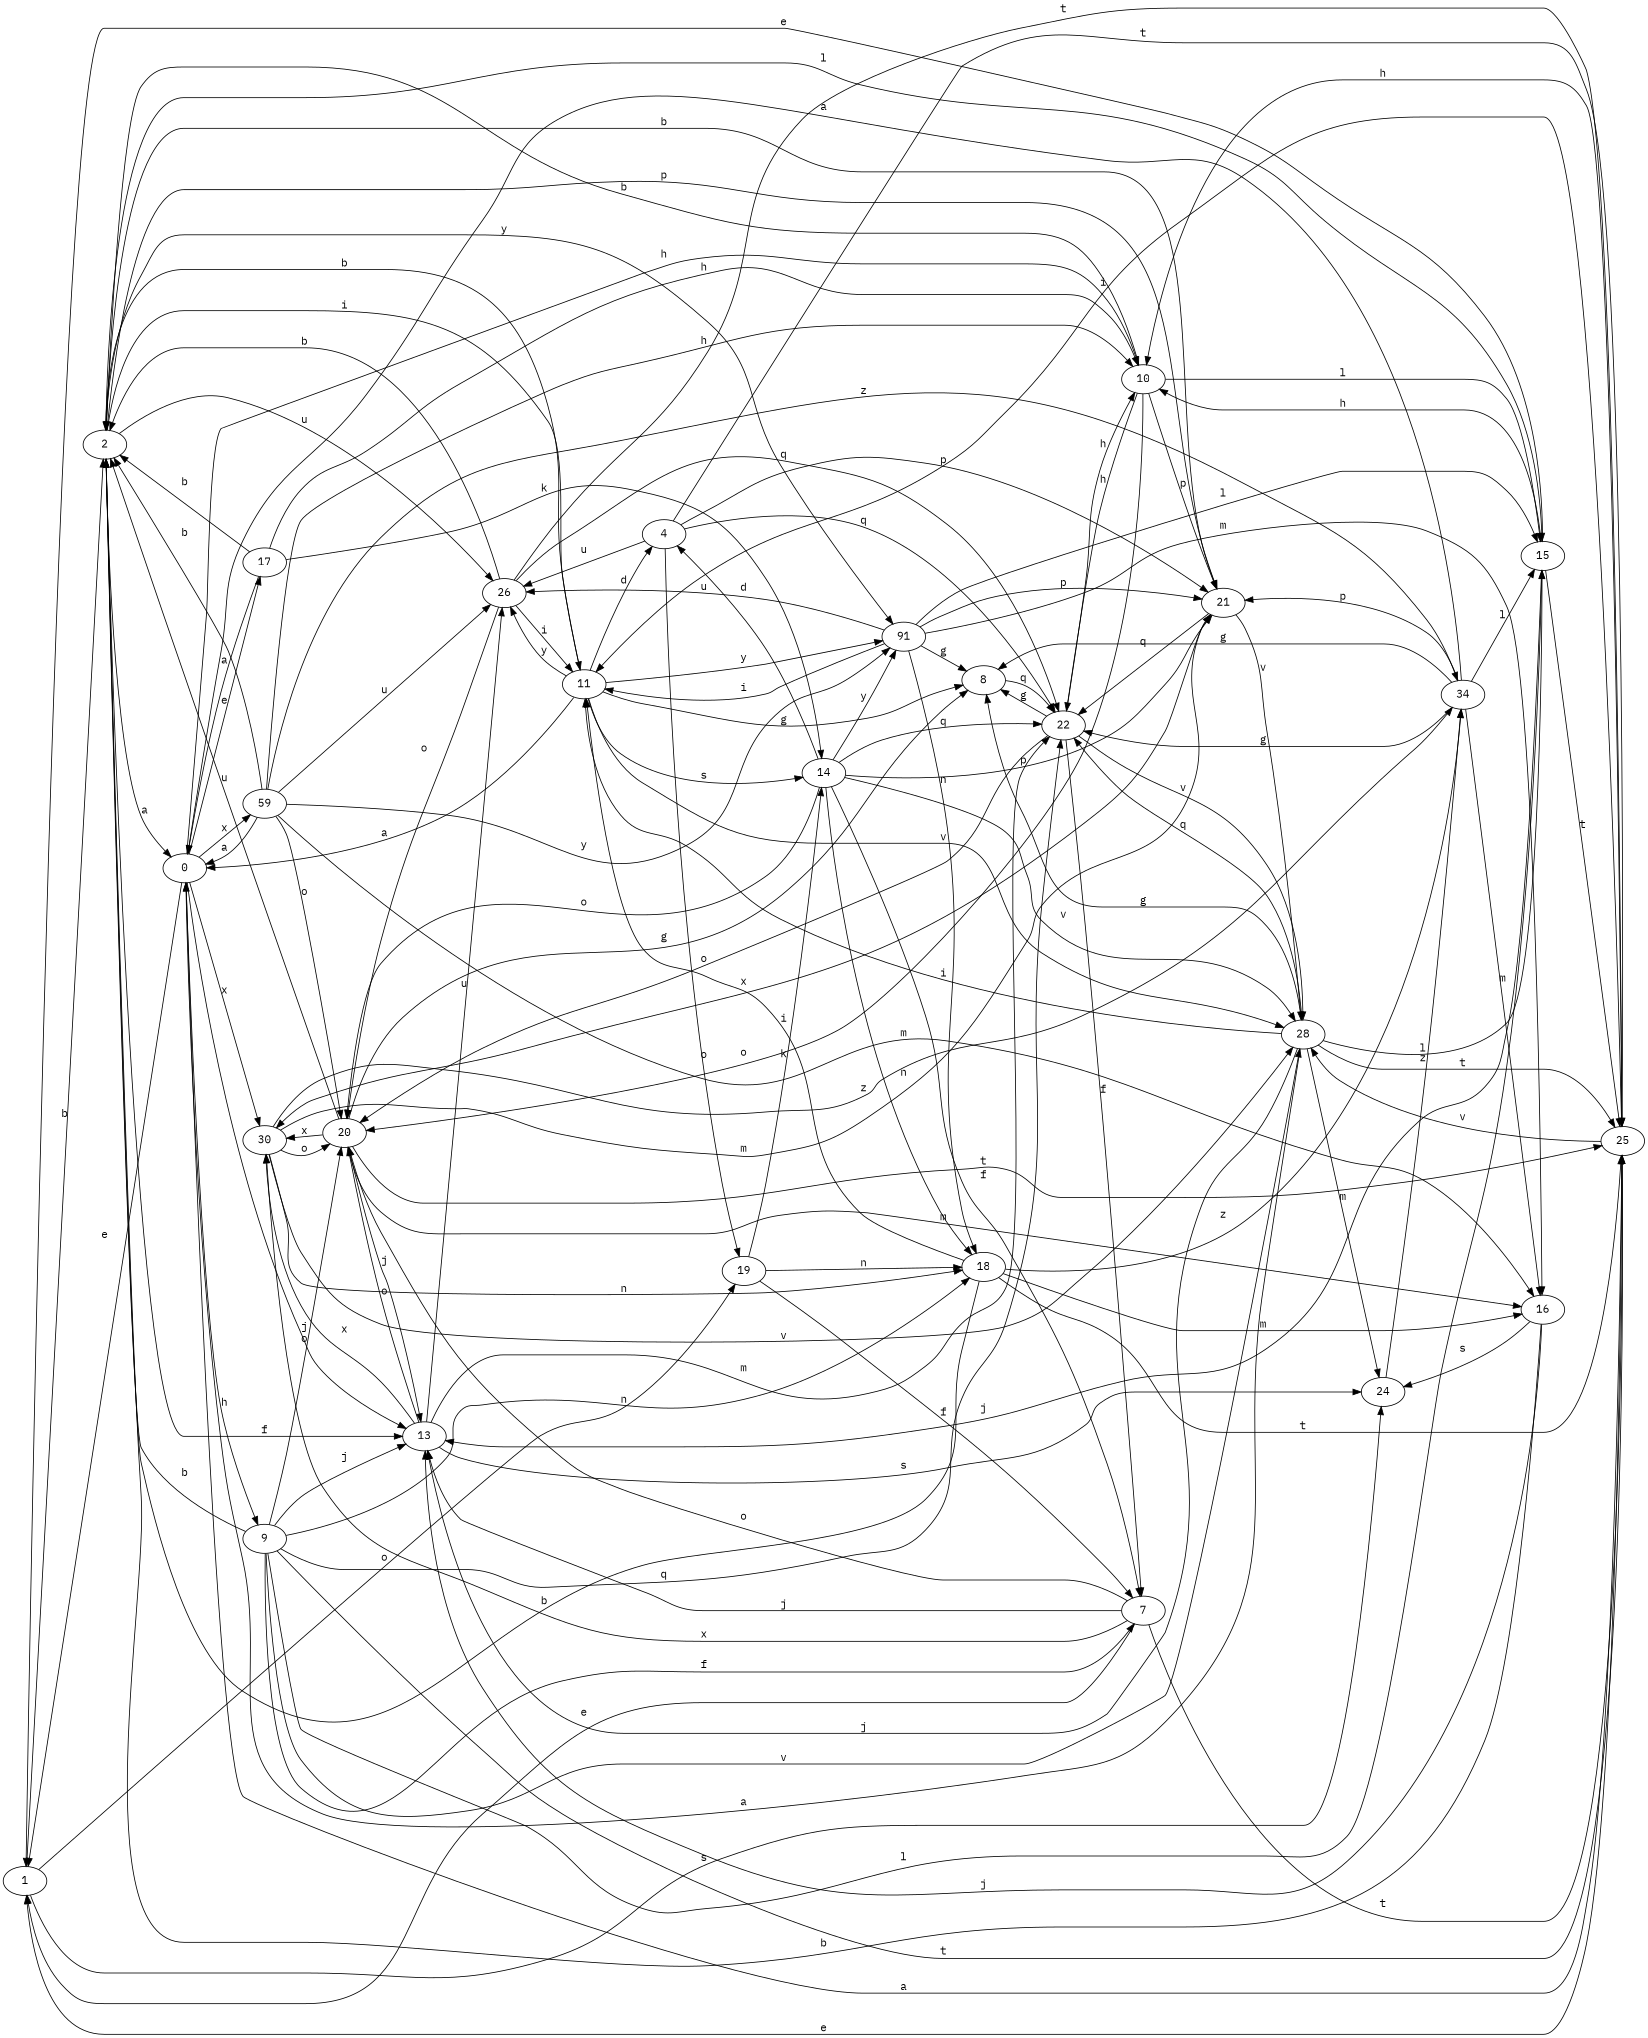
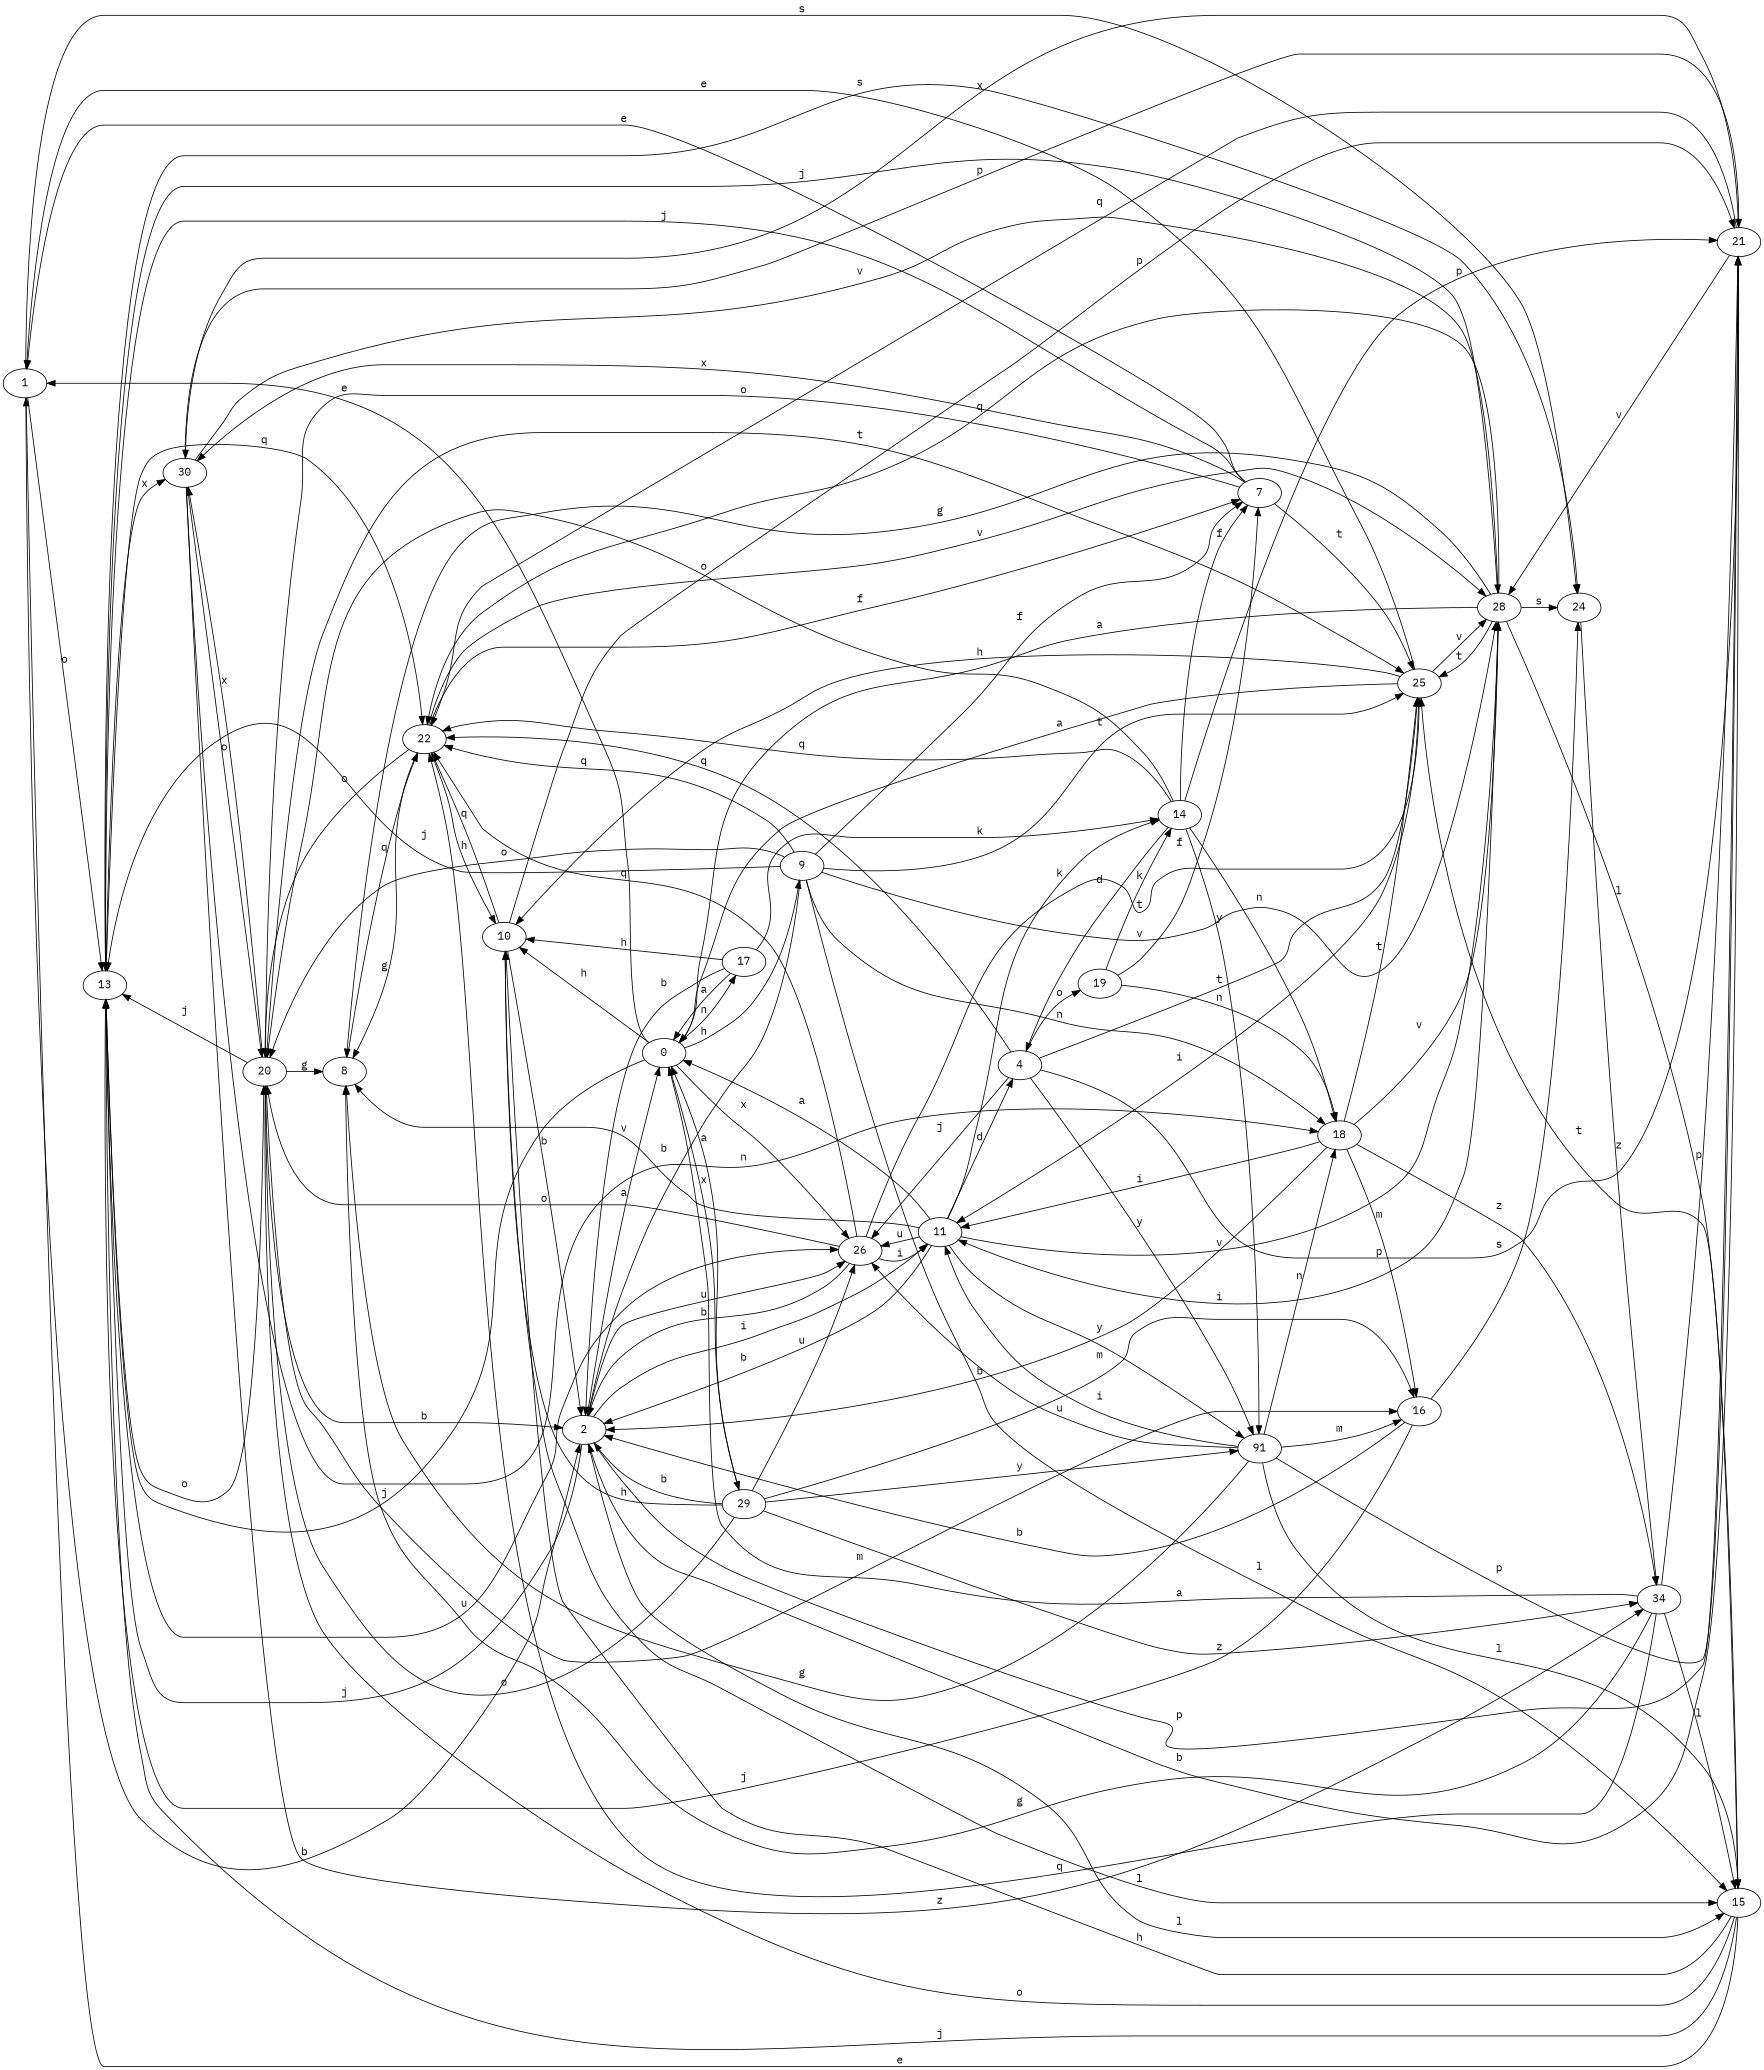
(521, 237) -> (1149, 1247)
(1103, 480) -> (464, 814)
(584, 550) -> (940, 1127)
(544, 651) -> (900, 1234)
(225, 701) -> (704, 1010)
(784, 720) -> (624, 1129)
(1263, 740) -> (1060, 1867)
(704, 776) -> (1060, 874)
(225, 778) -> (424, 1417)
(265, 804) -> (744, 1504)
(1056, 932) -> (1458, 1003)
(937, 944) -> (737, 1927)
(1502, 998) -> none
(224, 1000) -> (763, 1146)
(744, 1149) -> (980, 171)
(1343, 1197) -> (1539, 602)
(744, 1368) -> (265, 440)
(265, 1430) -> (345, 1693)
(364, 1584) -> (64, 680)
